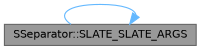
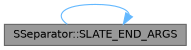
(100, 35) -> (95, 35)
